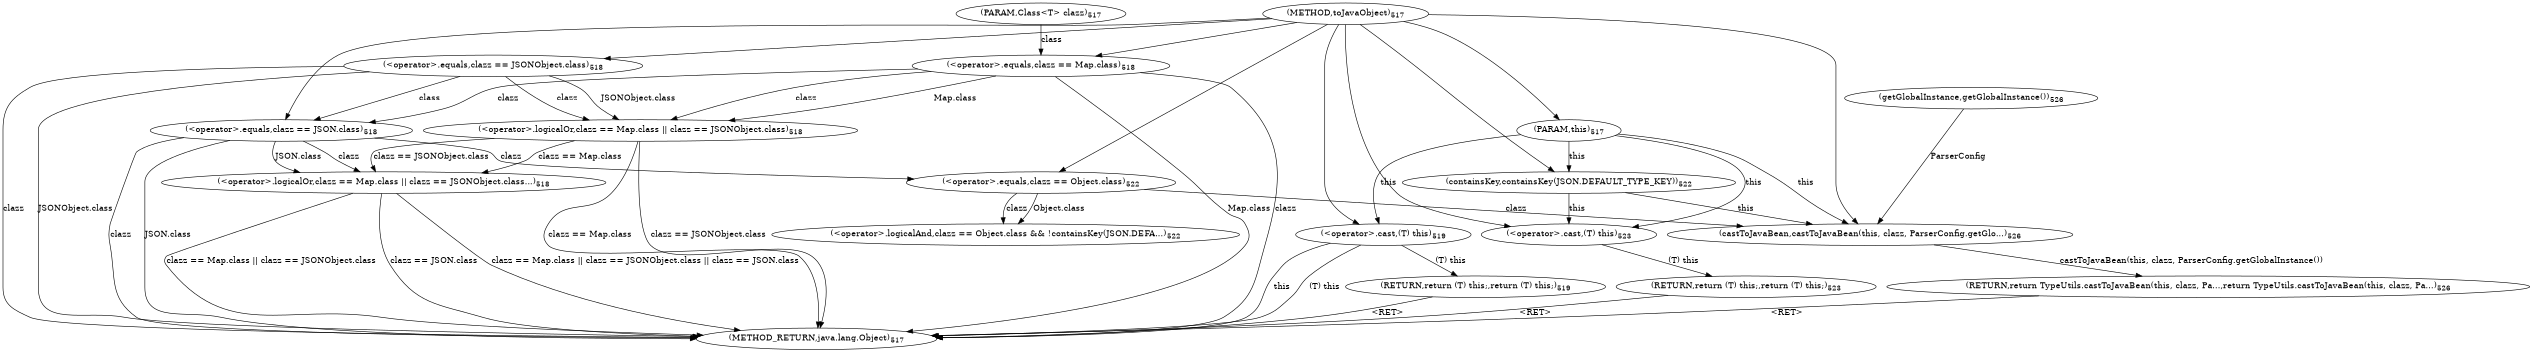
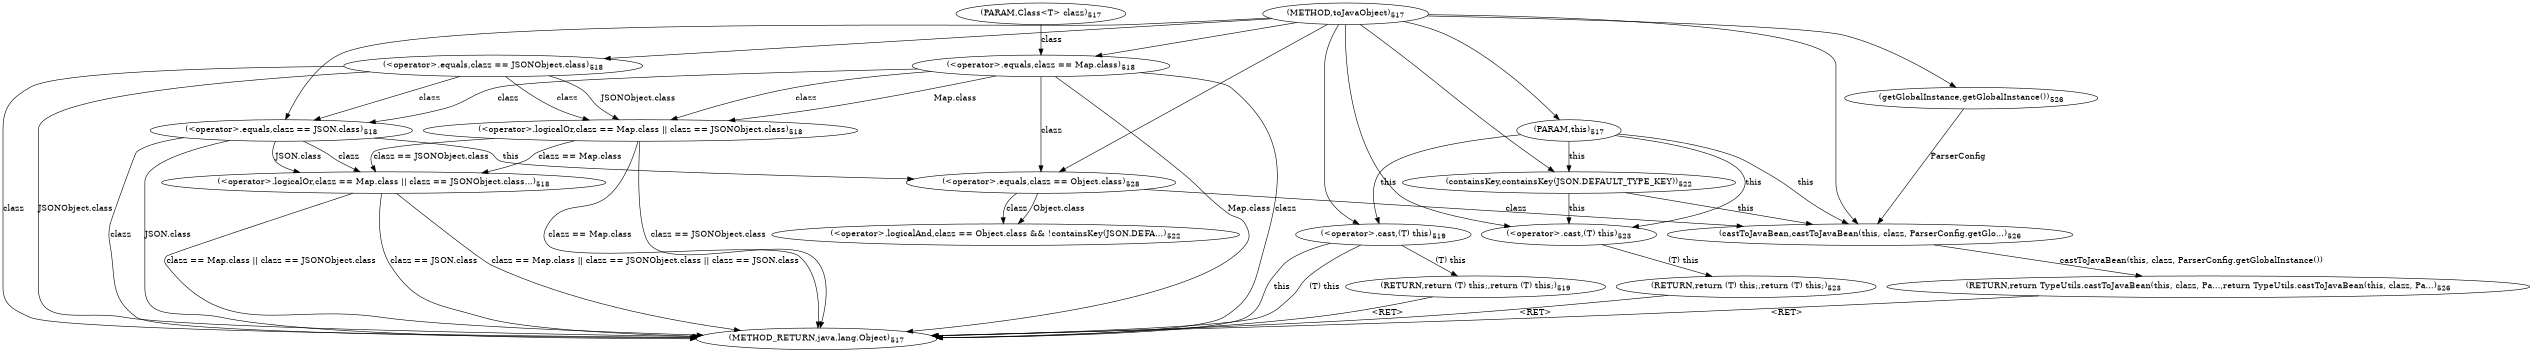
none -> (1721, 25)
(430, 98) -> (430, 98)
none -> (1041, 121)
(511, 157) -> (511, 157)
(1133, 182) -> (1133, 182)
